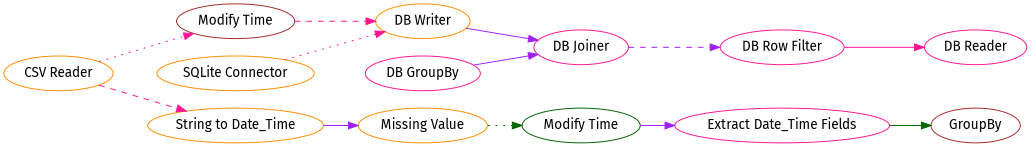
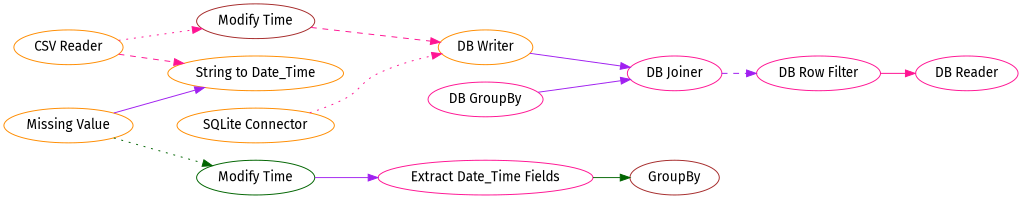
(336, 125) -> (154, 102)
